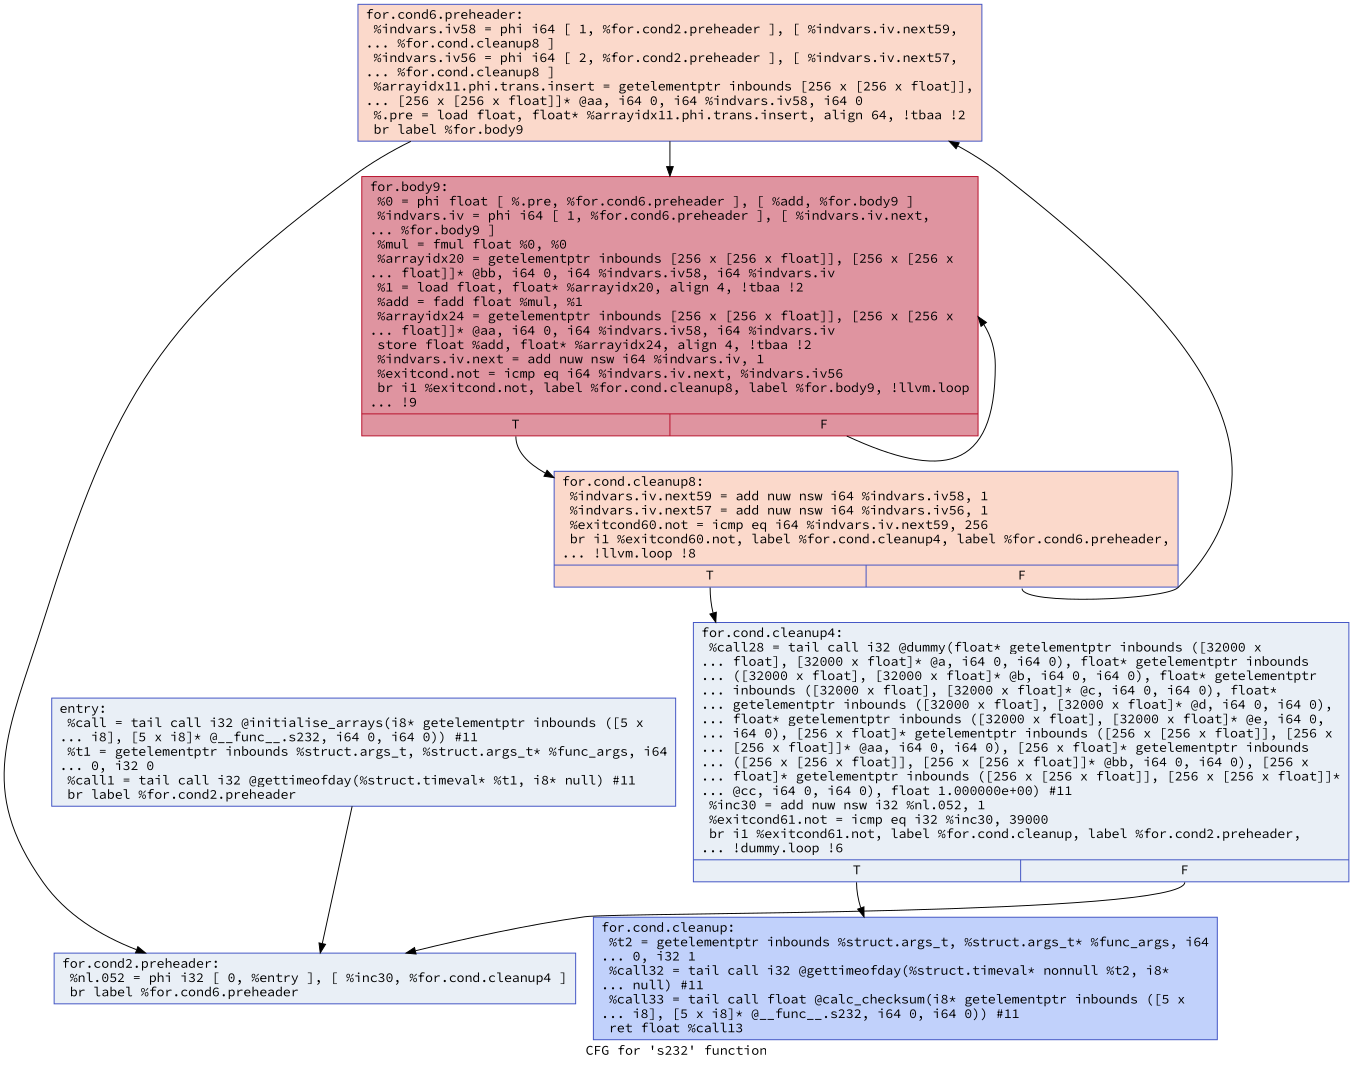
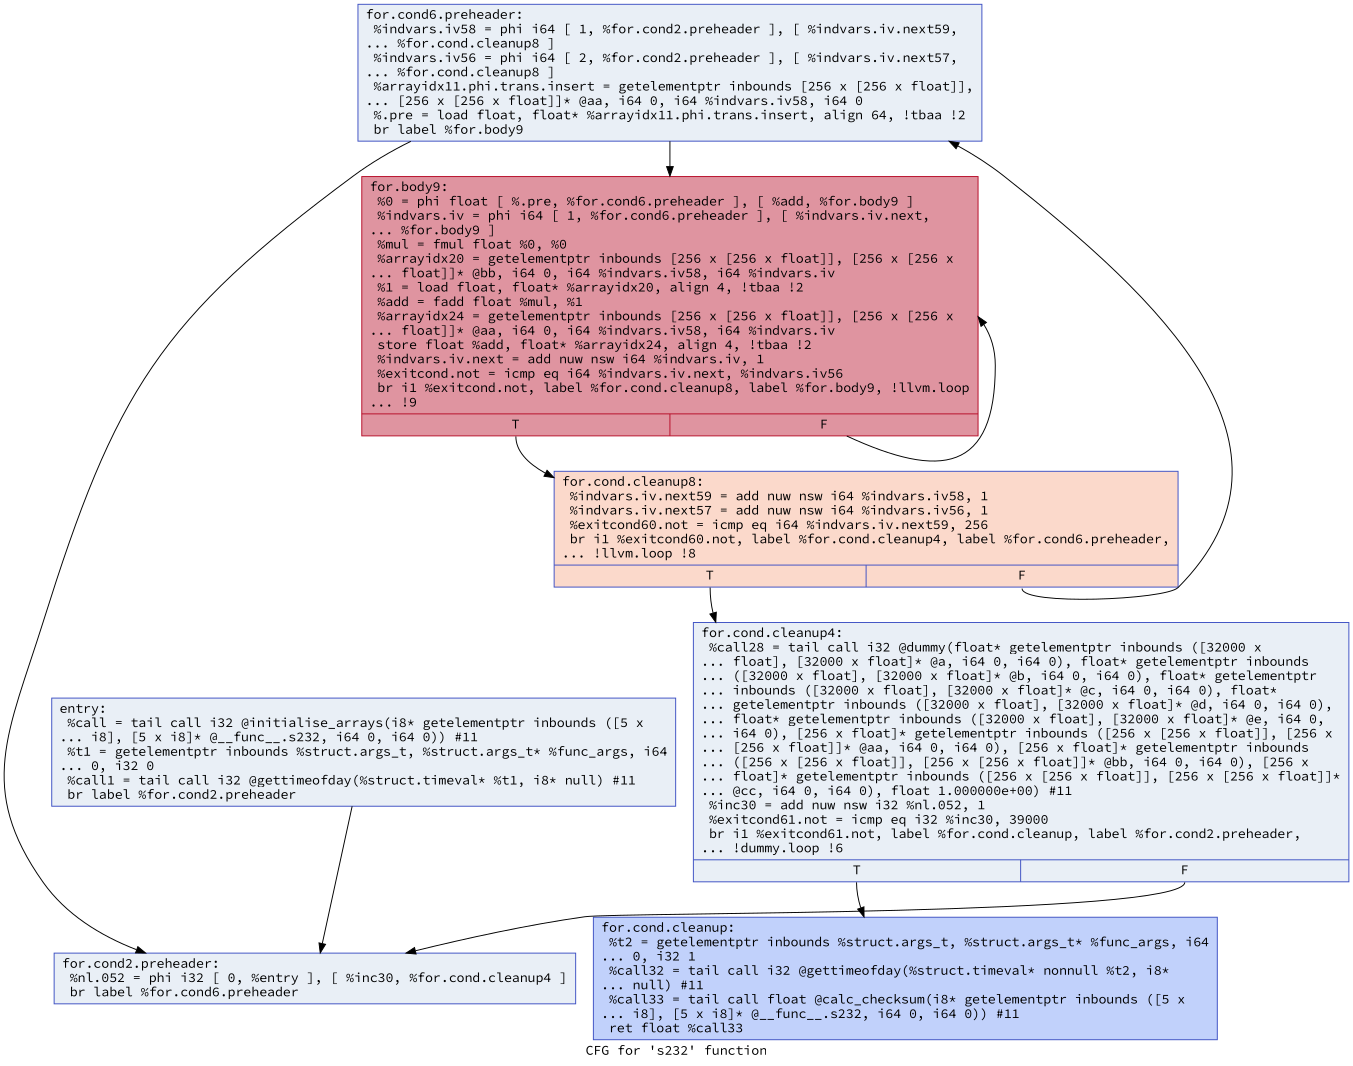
(670, 73) -> (670, 73)
(672, 1028) -> (672, 1028)
